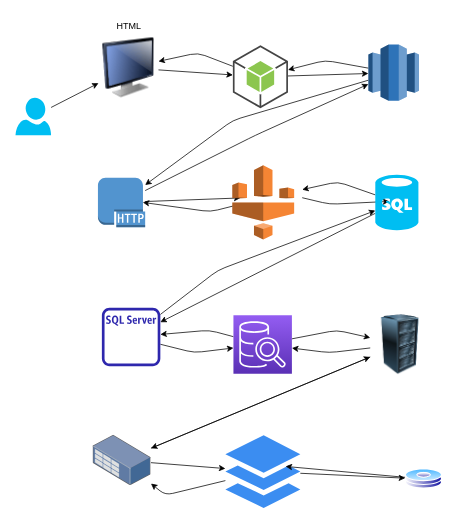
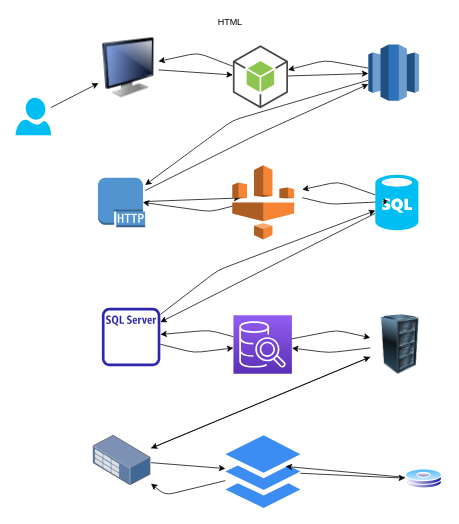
(128, 27) -> (230, 23)
